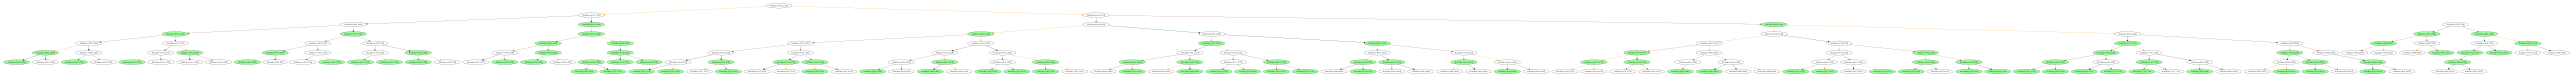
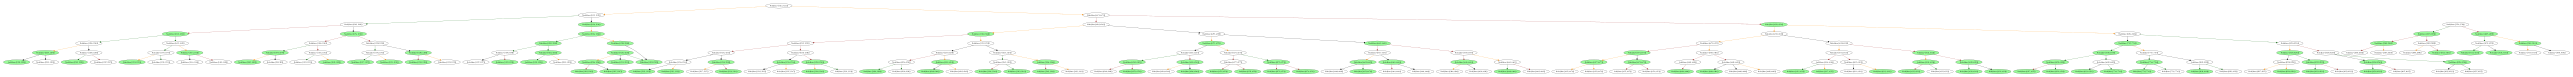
(620, 47) -> (636, 51)
(2465, 57) -> (2389, 59)
